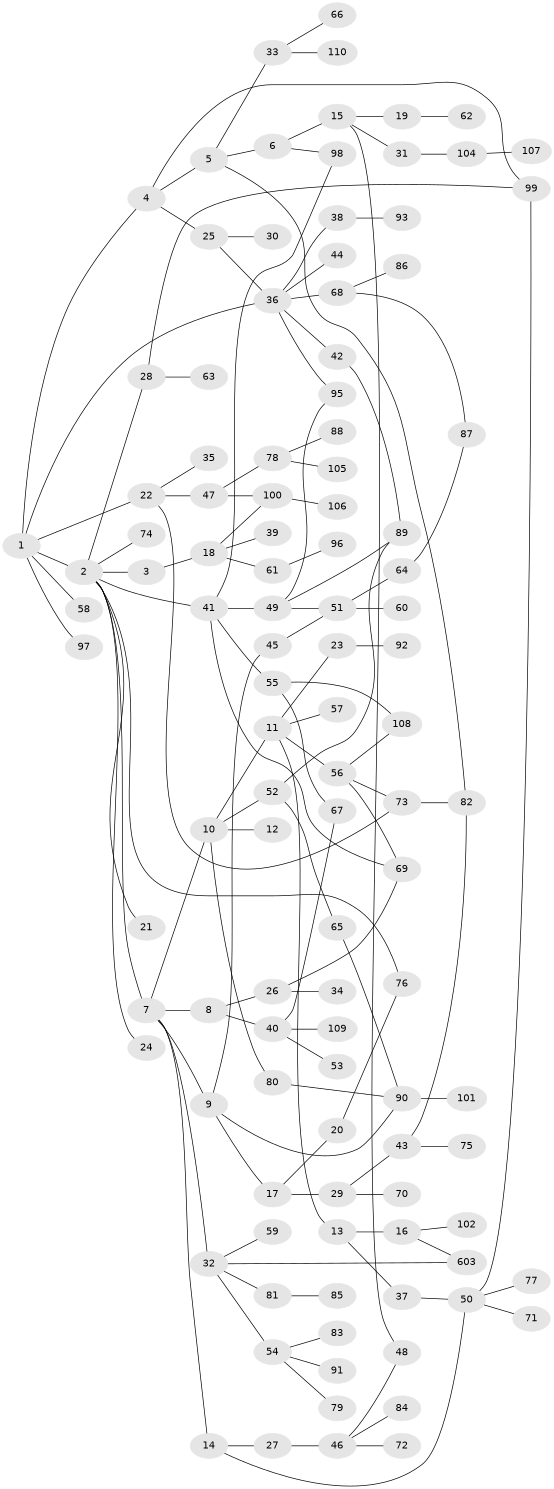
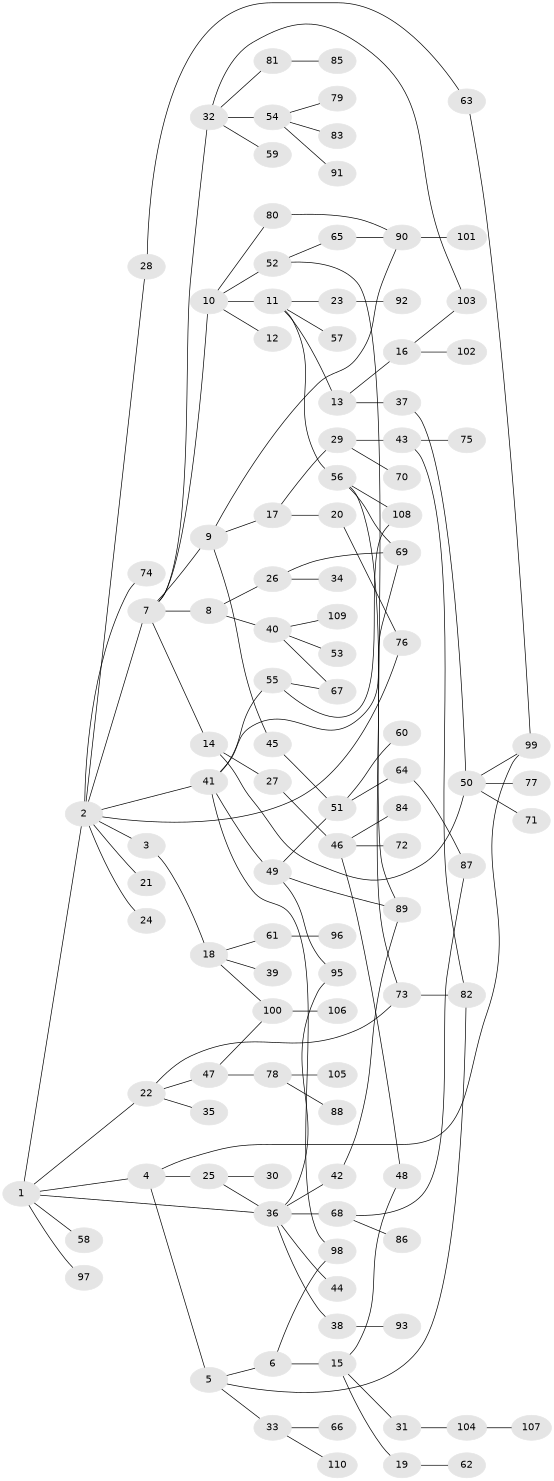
(260, 194) -> (508, 423)
(467, 1262) -> (467, 301)
